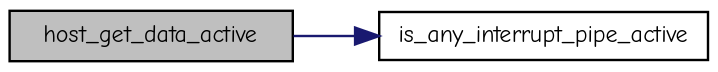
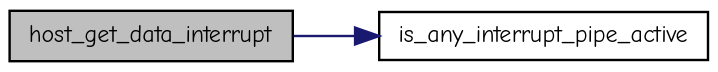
(151, 36) -> (151, 36)
